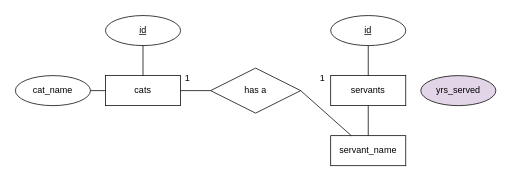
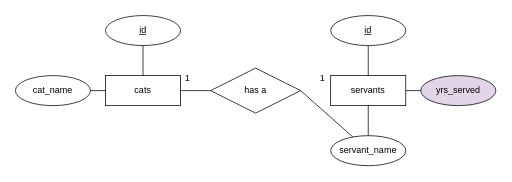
none -> (412, 90)
(368, 150) -> (368, 150)
